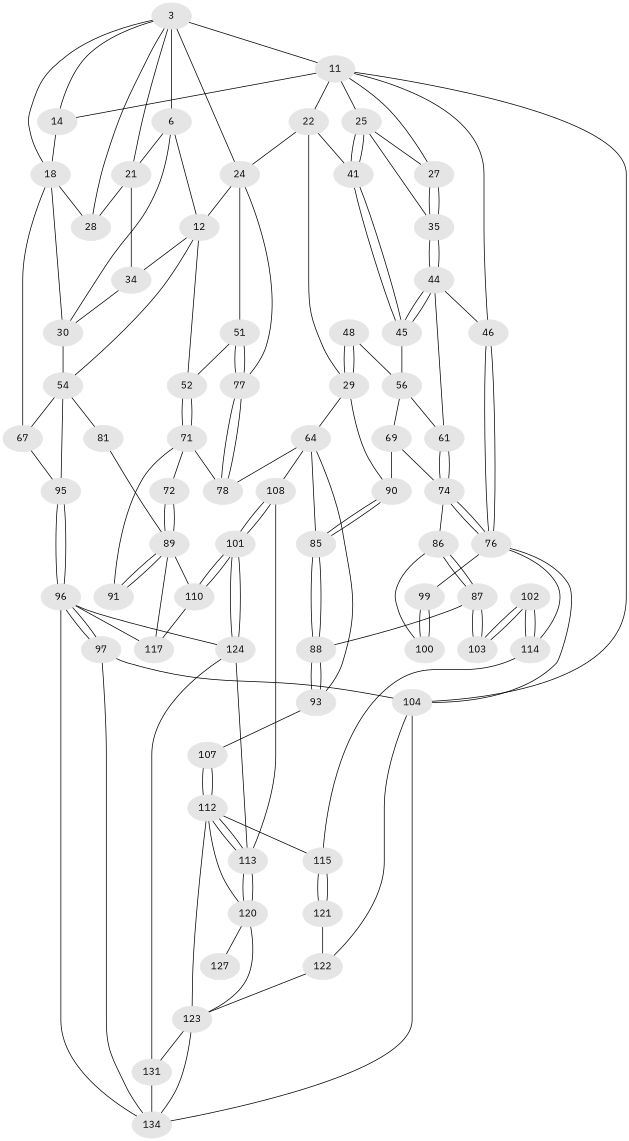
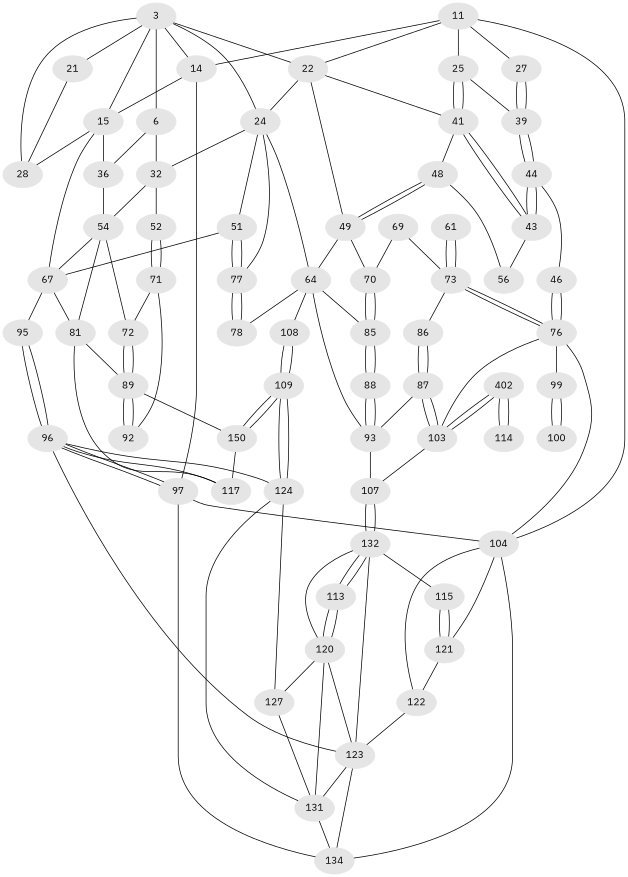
(253, 43) -> (232, 43)
(151, 148) -> none
(398, 148) -> none
none -> (448, 148)
(481, 159) -> none
(51, 175) -> (103, 122)
none -> (291, 199)
(199, 227) -> (156, 175)
(434, 227) -> (521, 122)
(131, 280) -> none
none -> (197, 281)
none -> (62, 307)
(63, 333) -> (103, 175)
(402, 333) -> (532, 227)
(213, 359) -> (142, 254)
(439, 359) -> none
(349, 386) -> (345, 227)
(397, 412) -> none
(423, 412) -> none
(62, 439) -> (116, 280)
(205, 465) -> none
none -> (404, 465)
(392, 491) -> (370, 280)
(444, 491) -> (451, 280)
(235, 544) -> (284, 386)
(557, 584) -> (480, 371)
(395, 593) -> none
(114, 597) -> (128, 439)
(162, 597) -> (97, 446)
(194, 597) -> (237, 439)
(530, 597) -> (504, 386)
none -> (477, 599)
(399, 627) -> (397, 412)
(276, 678) -> none
(373, 703) -> none
none -> (320, 729)
(242, 755) -> (279, 597)
none -> (294, 755)
(208, 808) -> (370, 544)
(61, 879) -> (165, 633)
